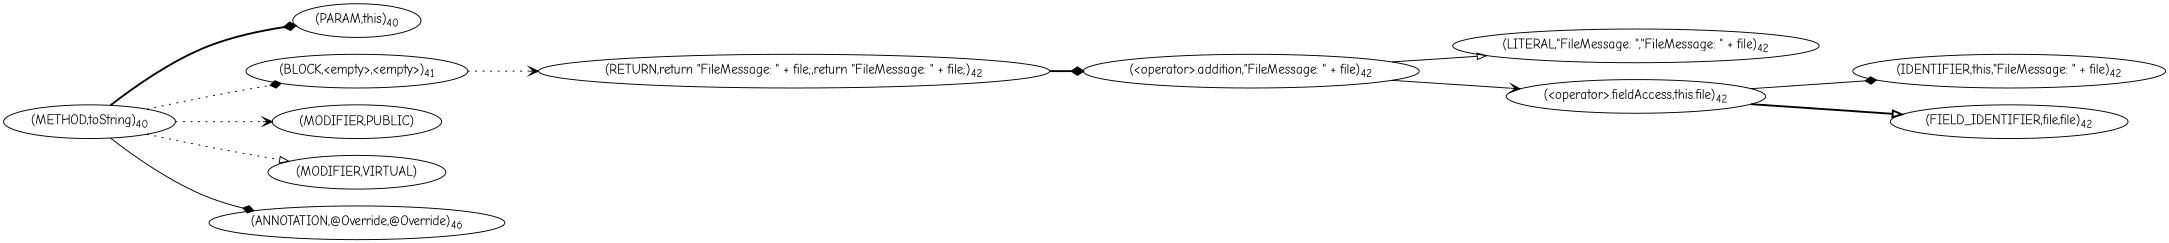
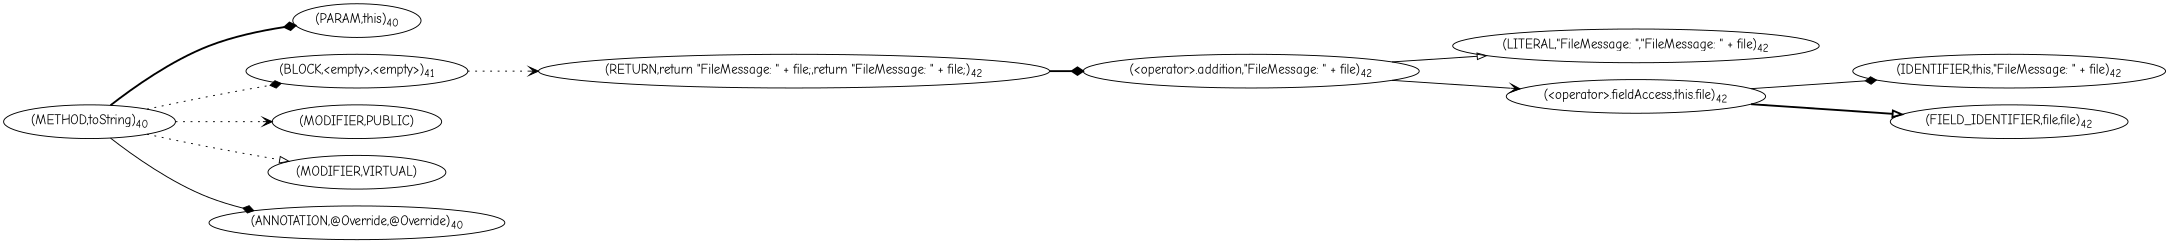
(457, 221) -> (457, 221)
